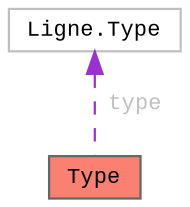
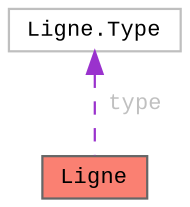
(95, 177) -> (95, 177)
